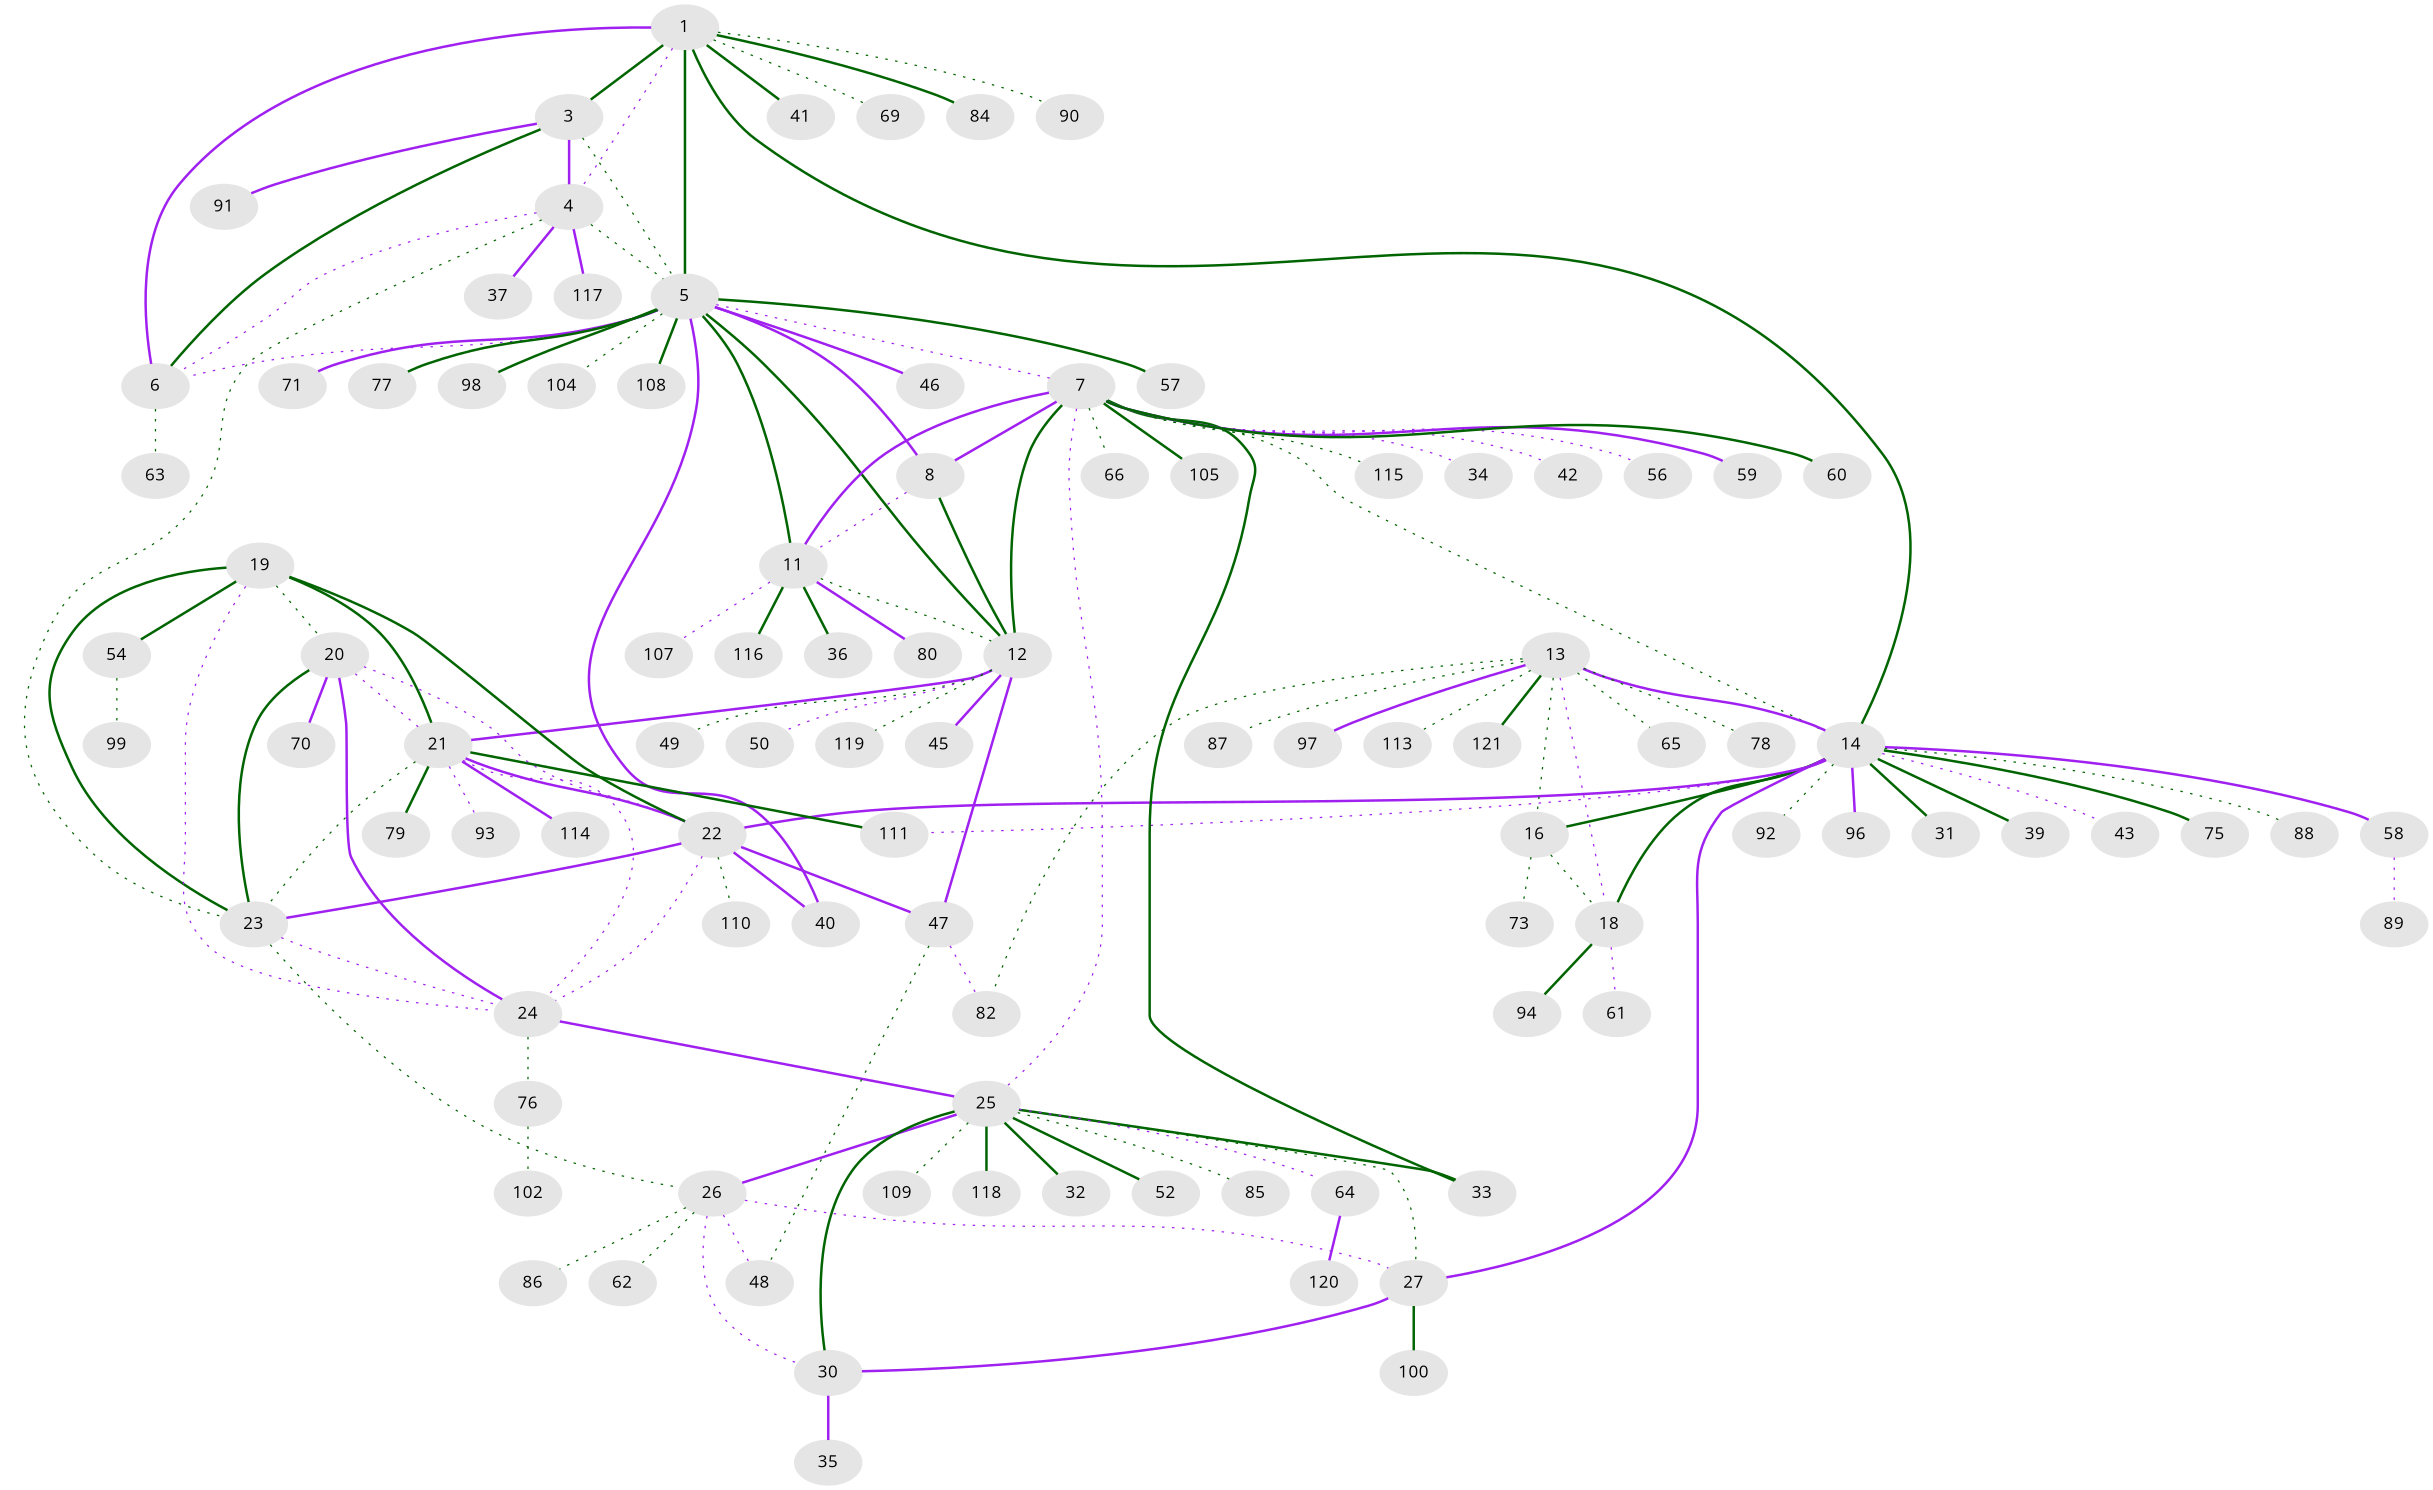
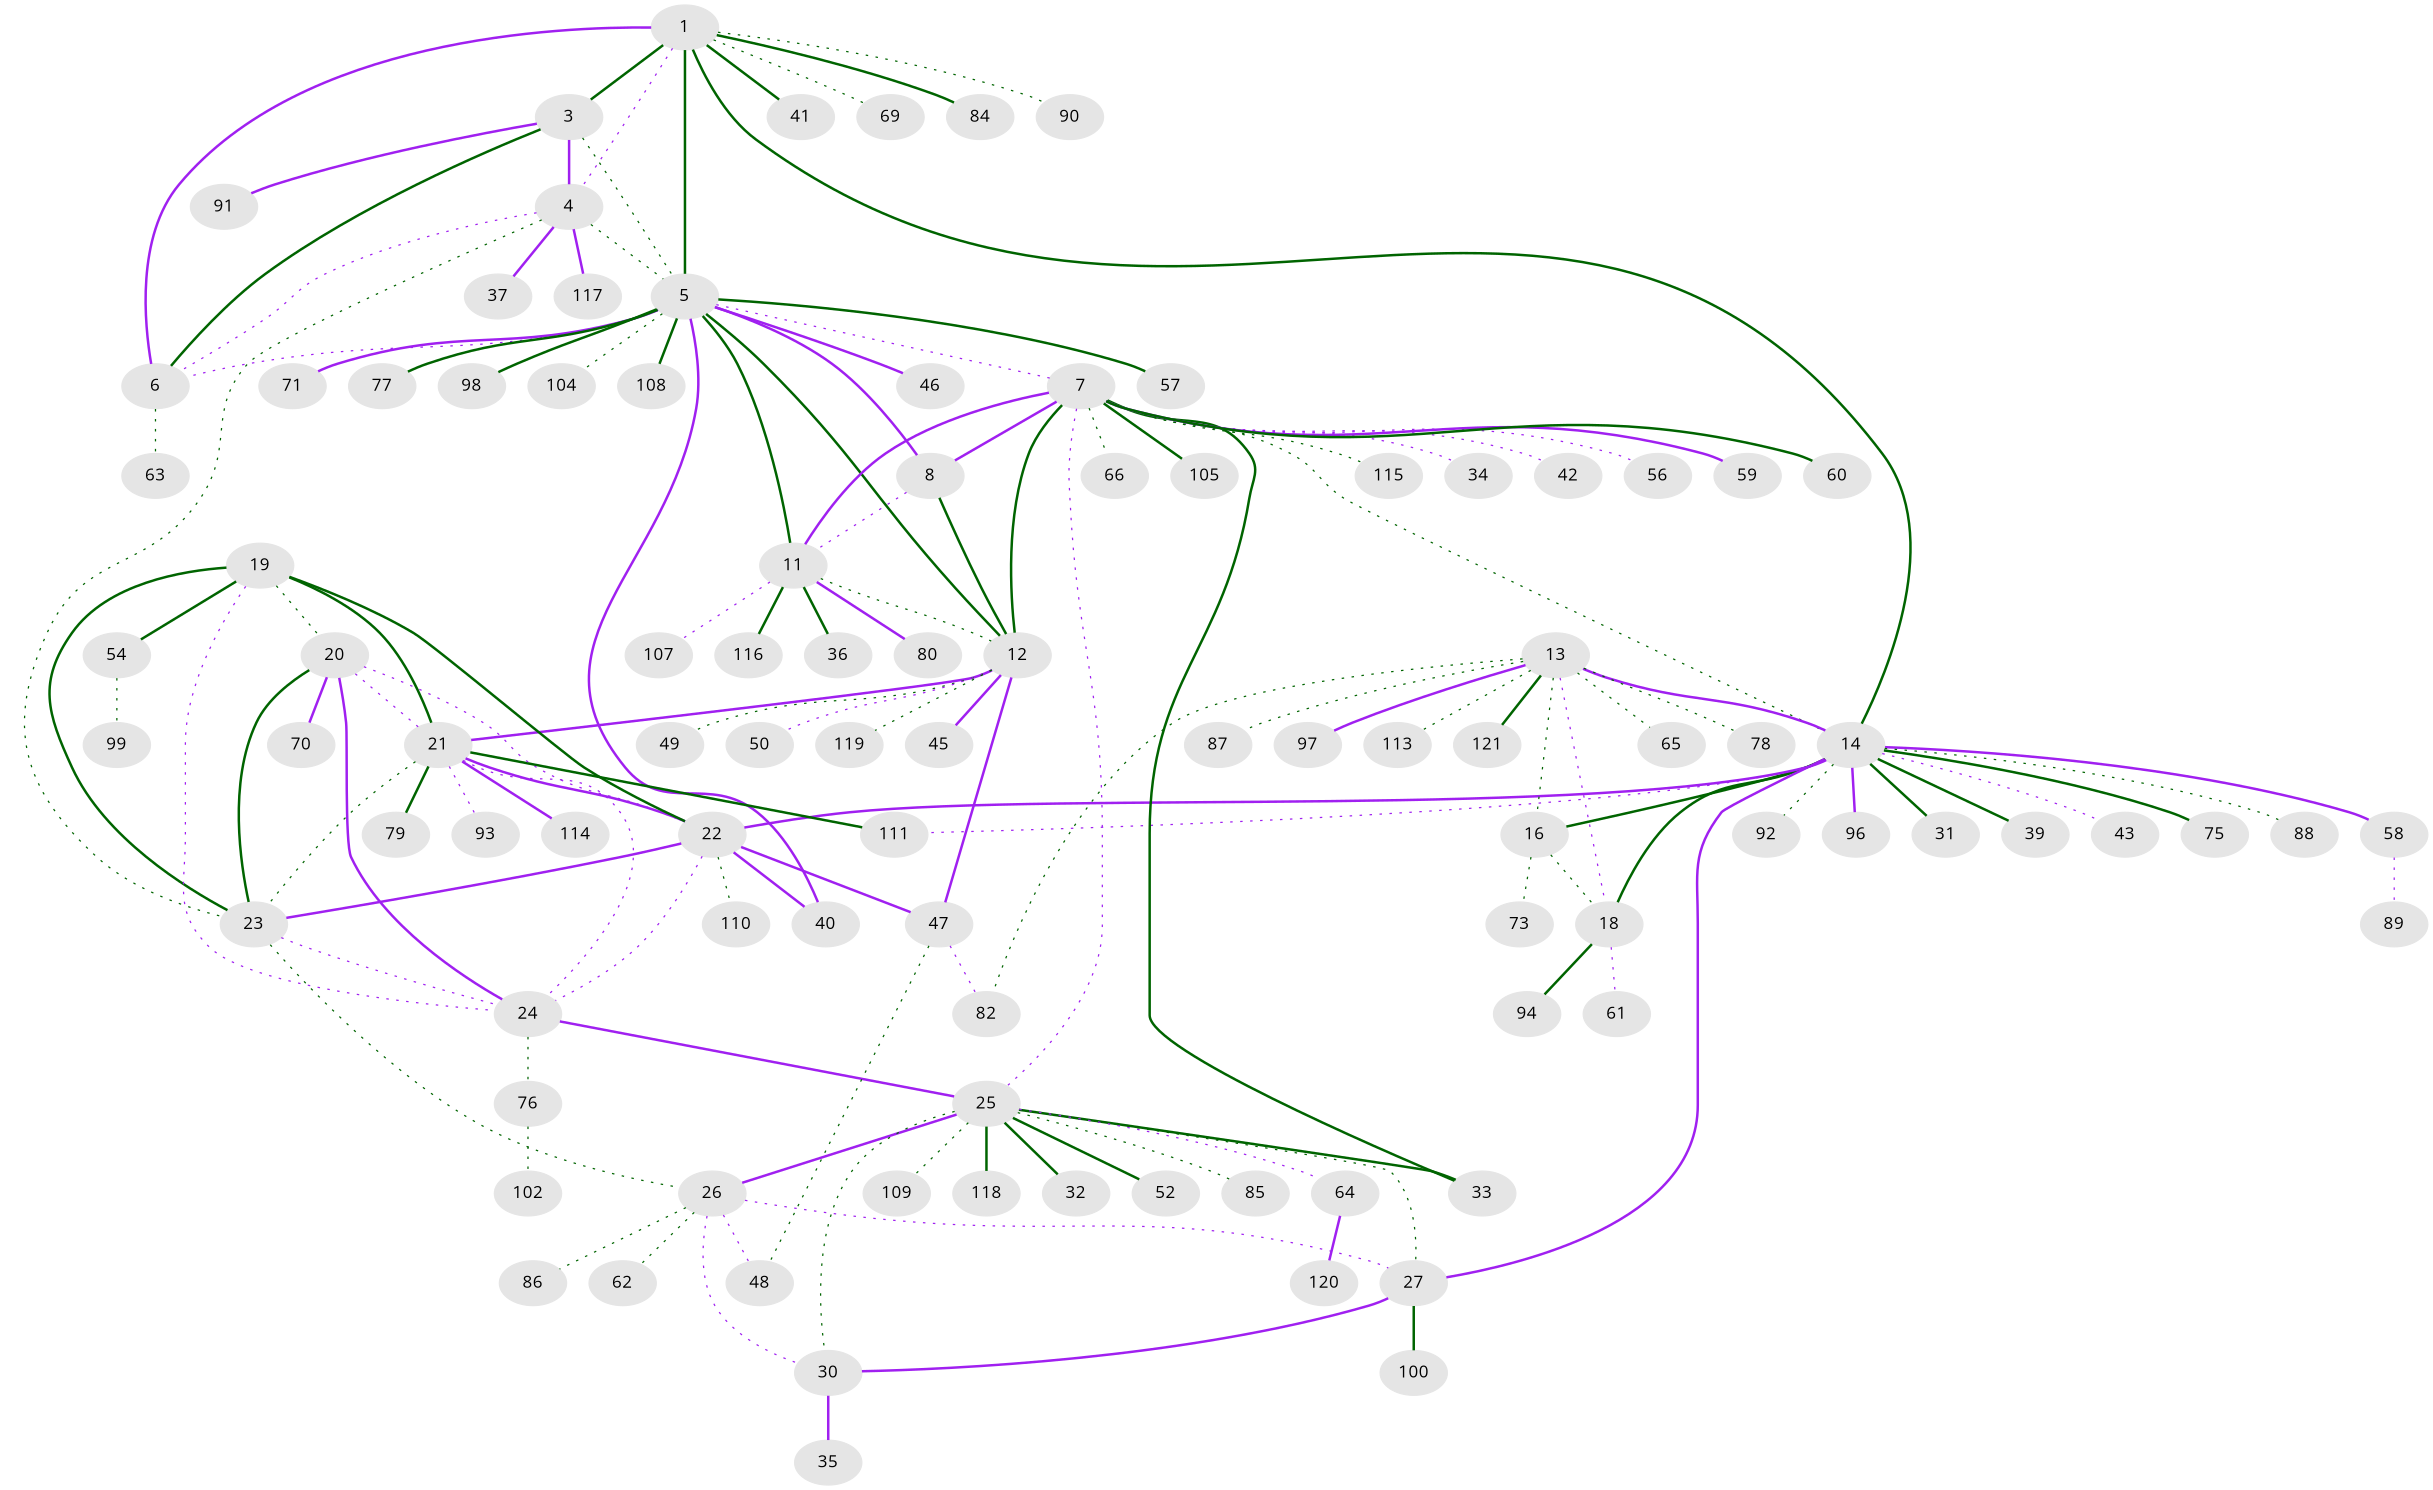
(837, 1199) -> (837, 1199)
